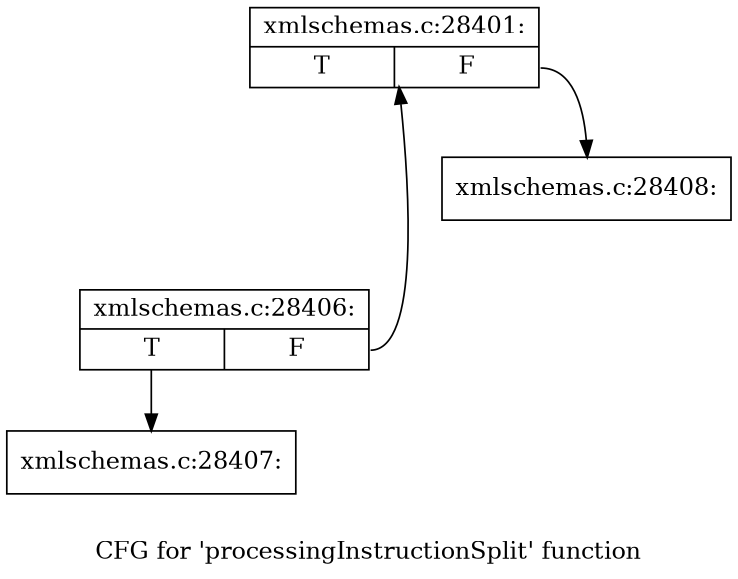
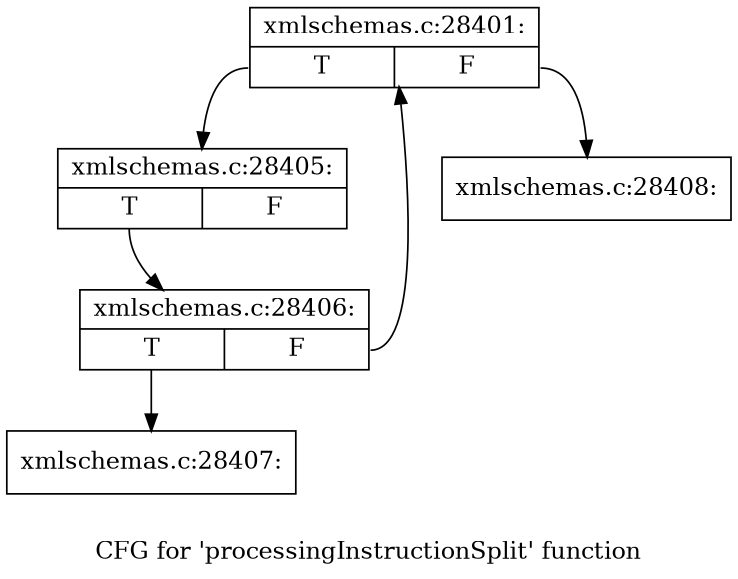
none -> (202, 189)
